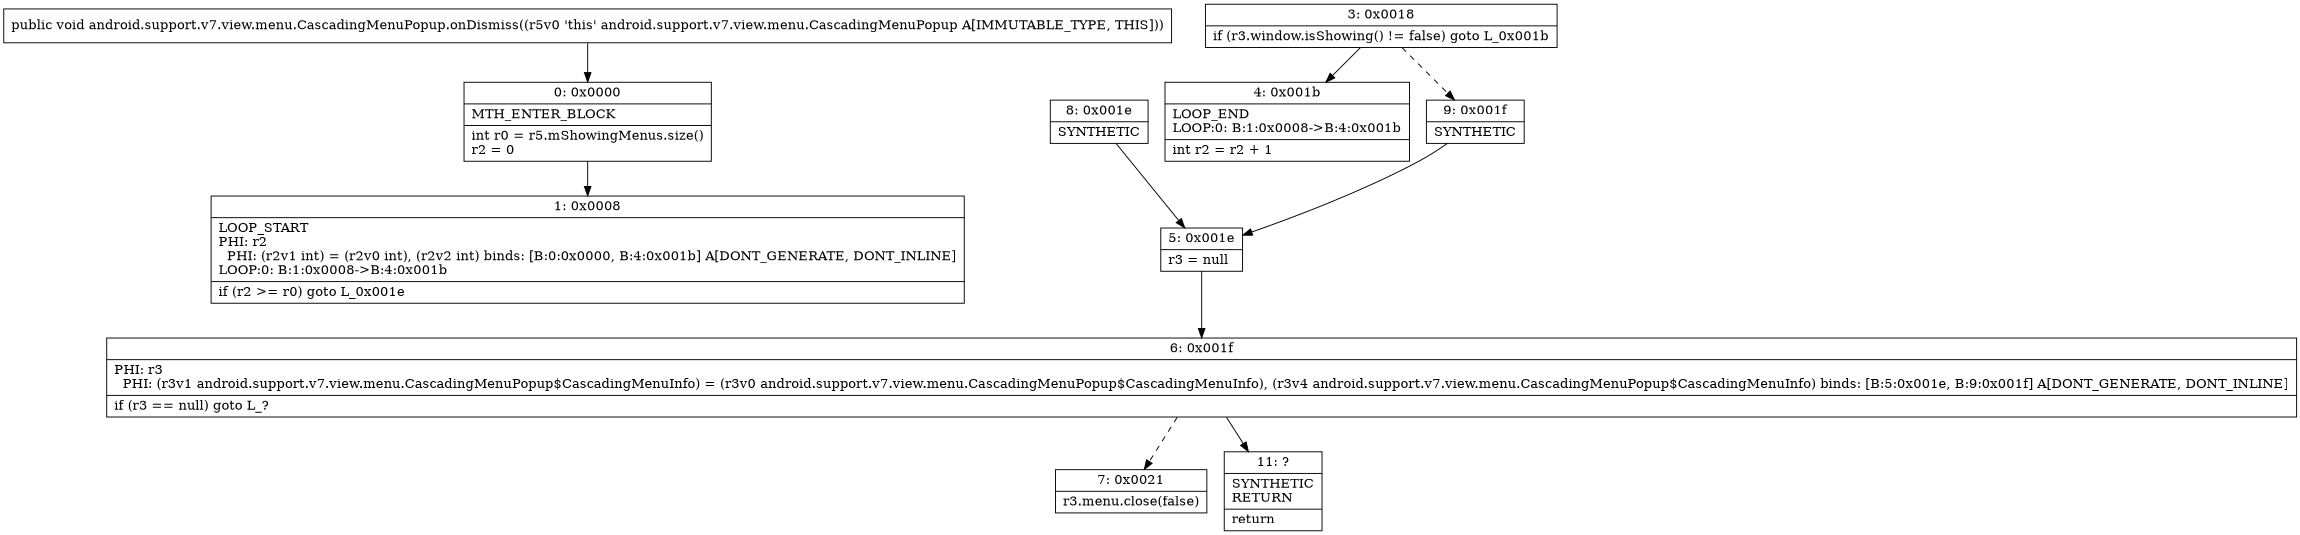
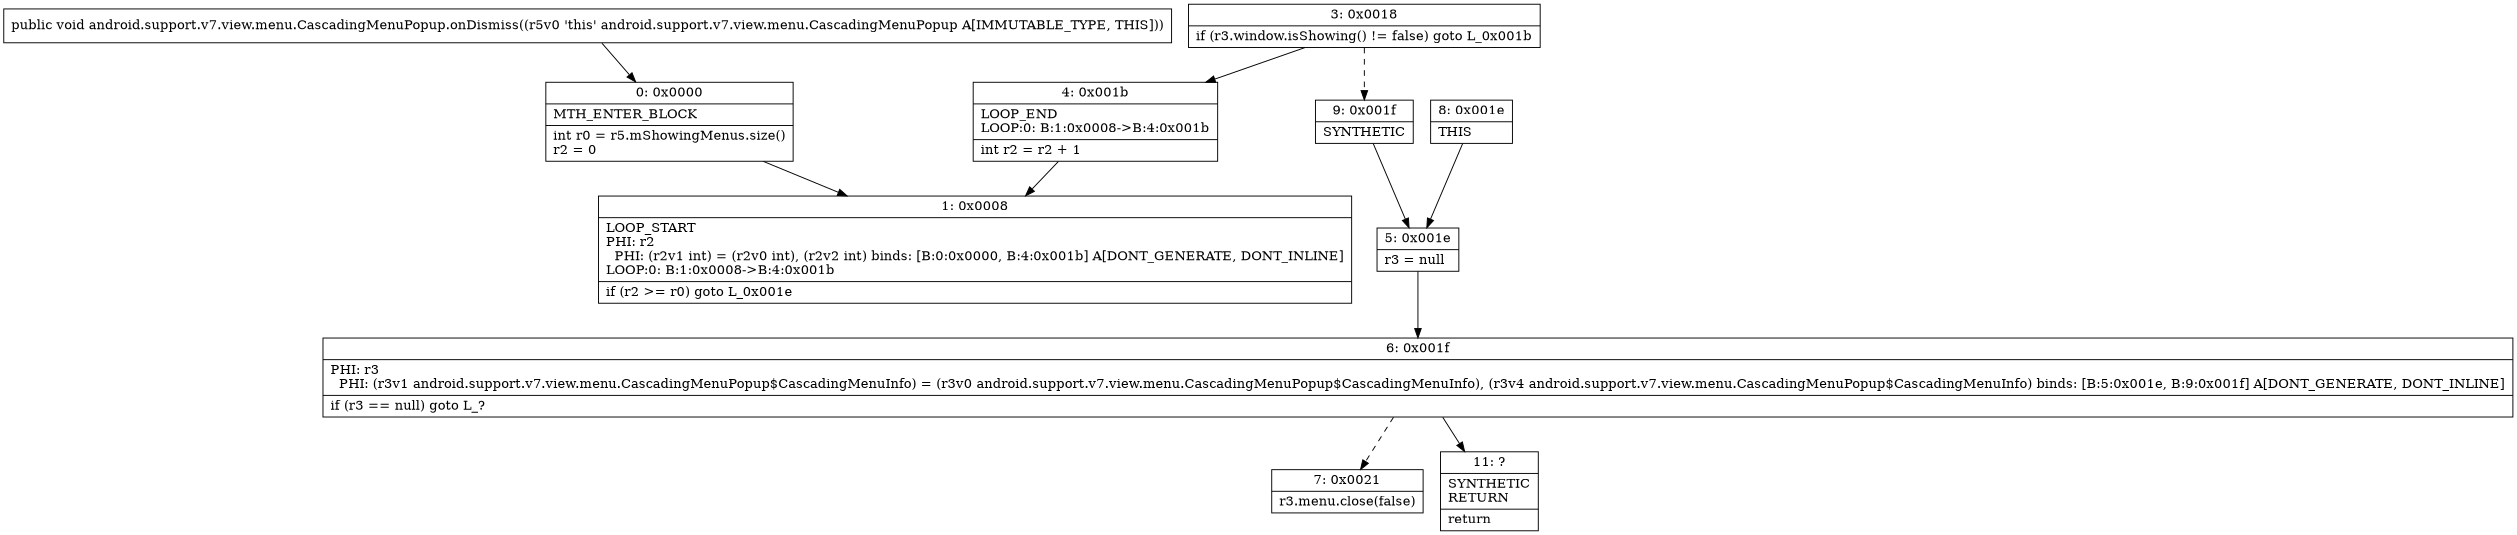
(1099, 132) -> (1456, 132)
none -> (1045, 175)
